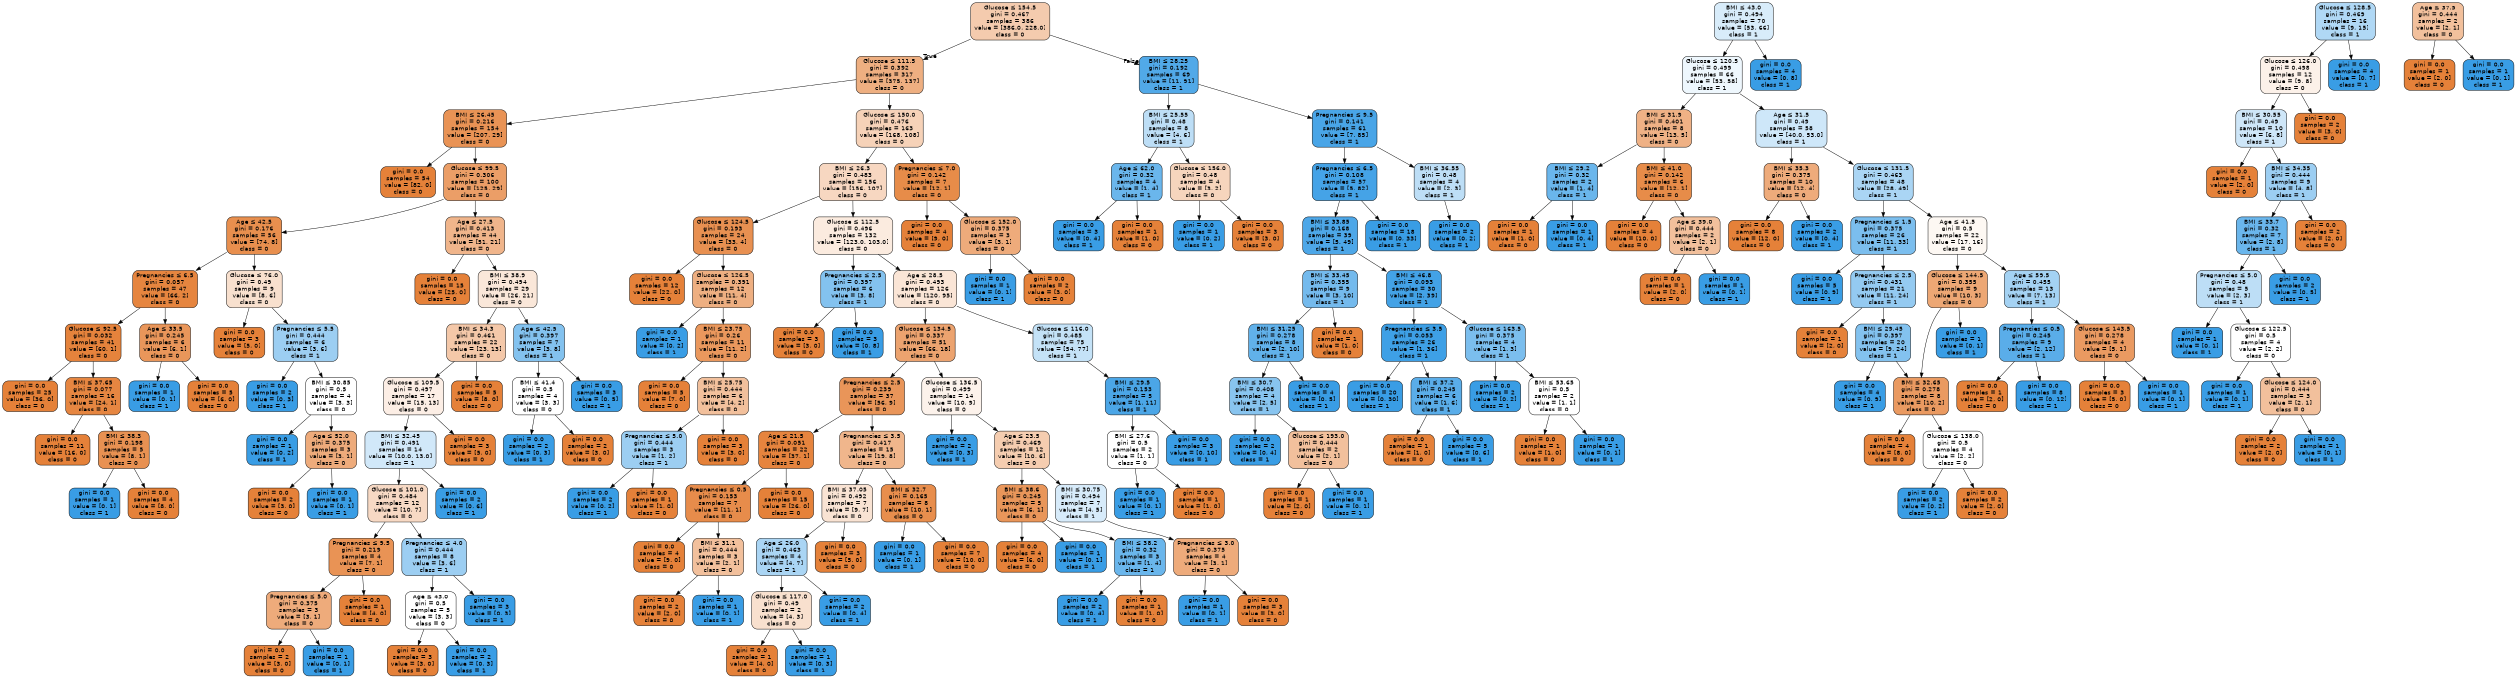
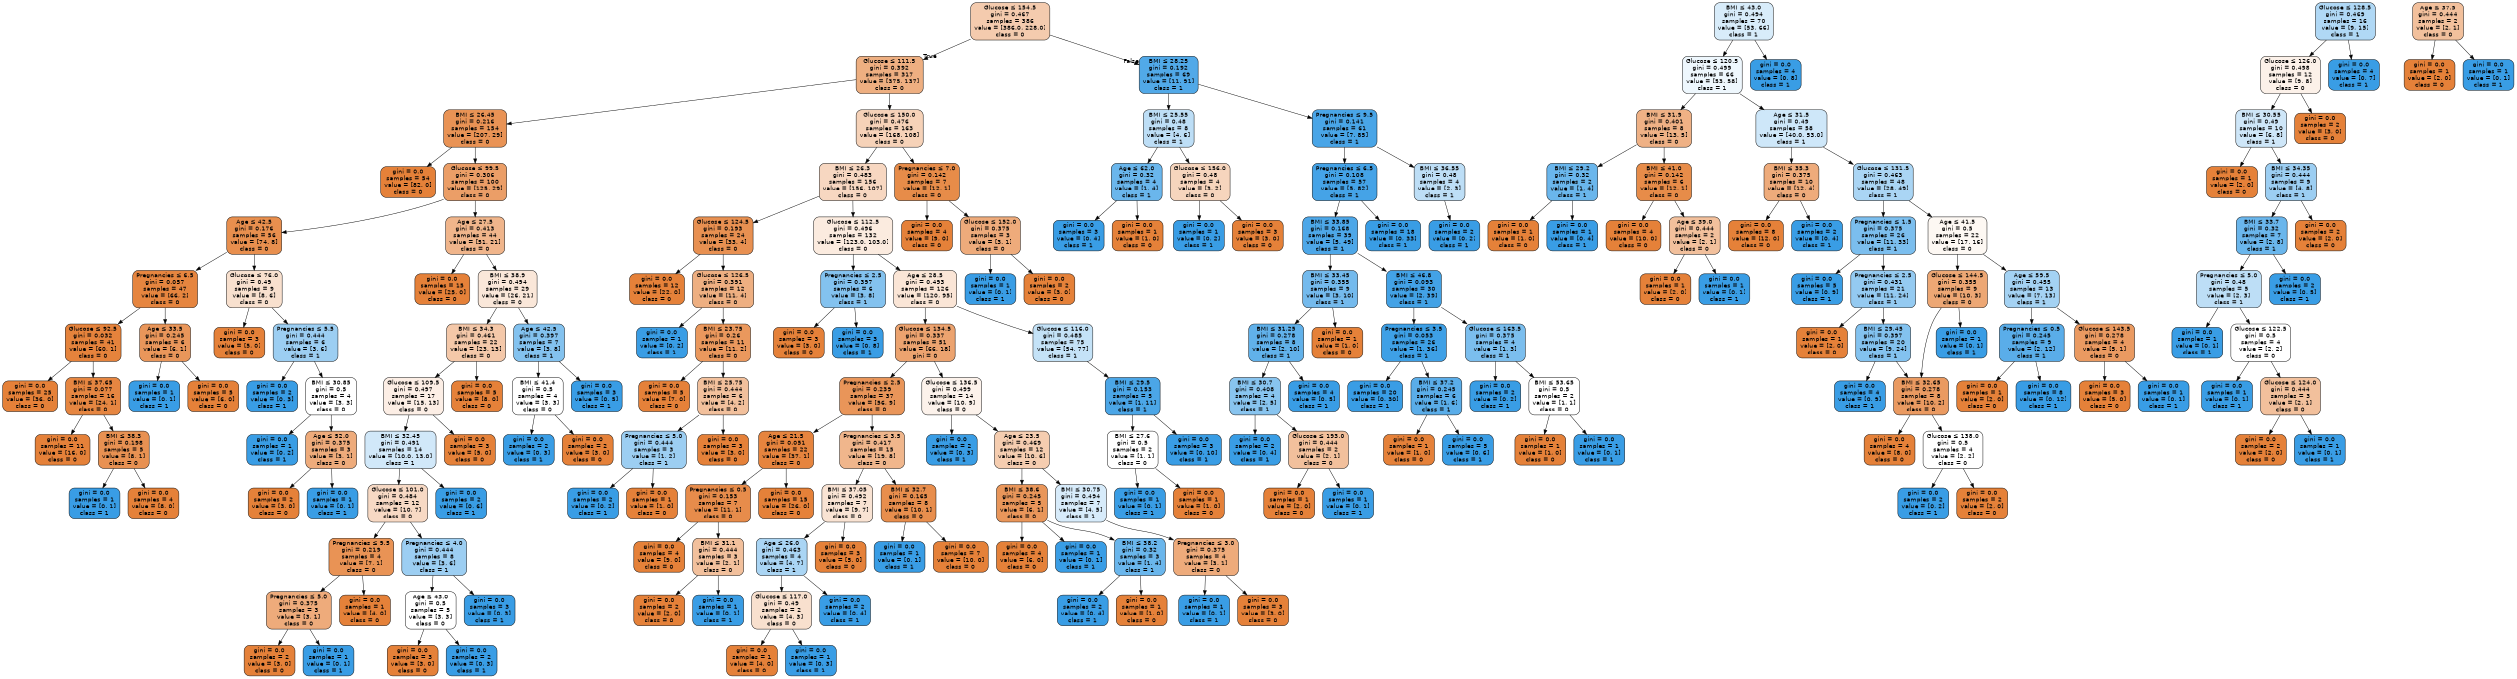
(723, 282) -> (723, 282)
(925, 356) -> (925, 356)
